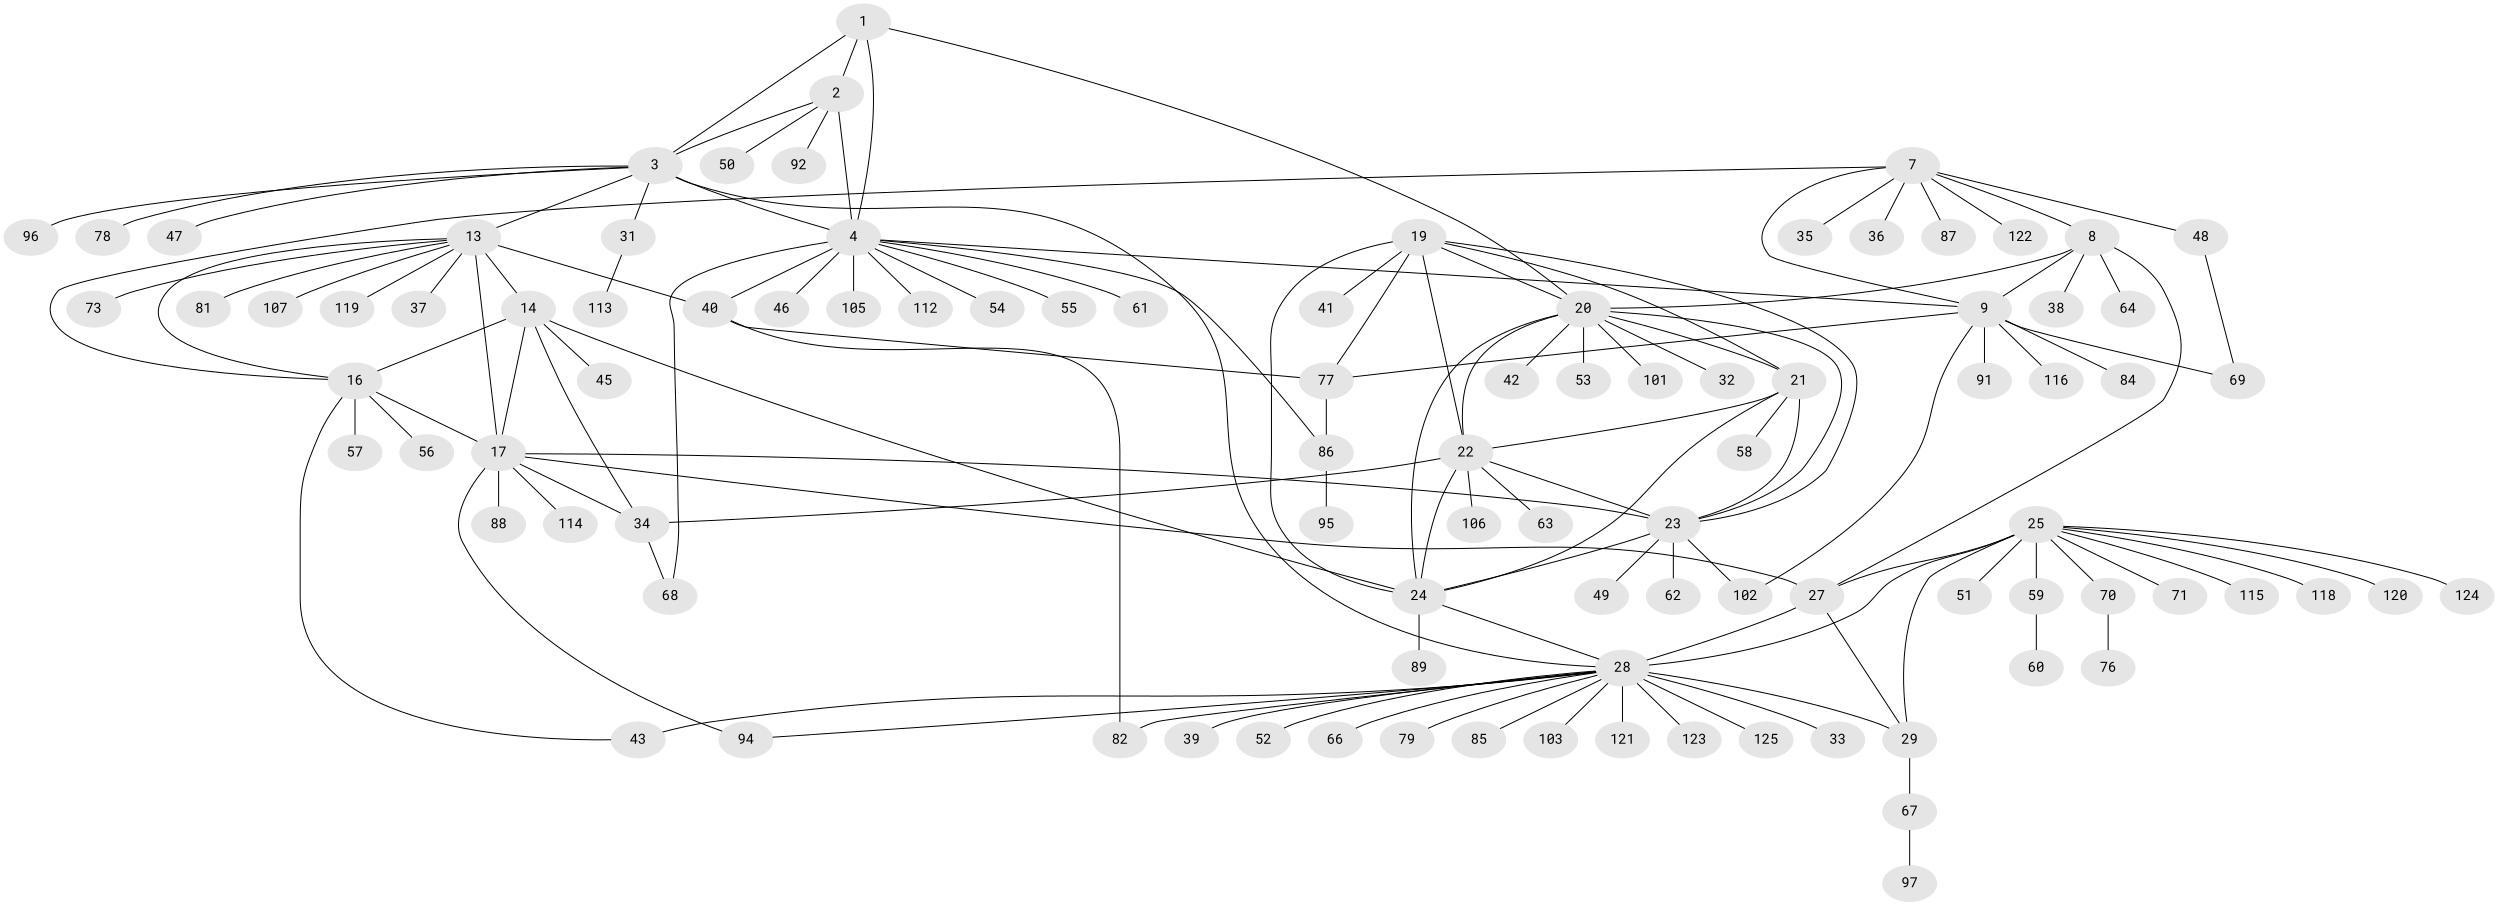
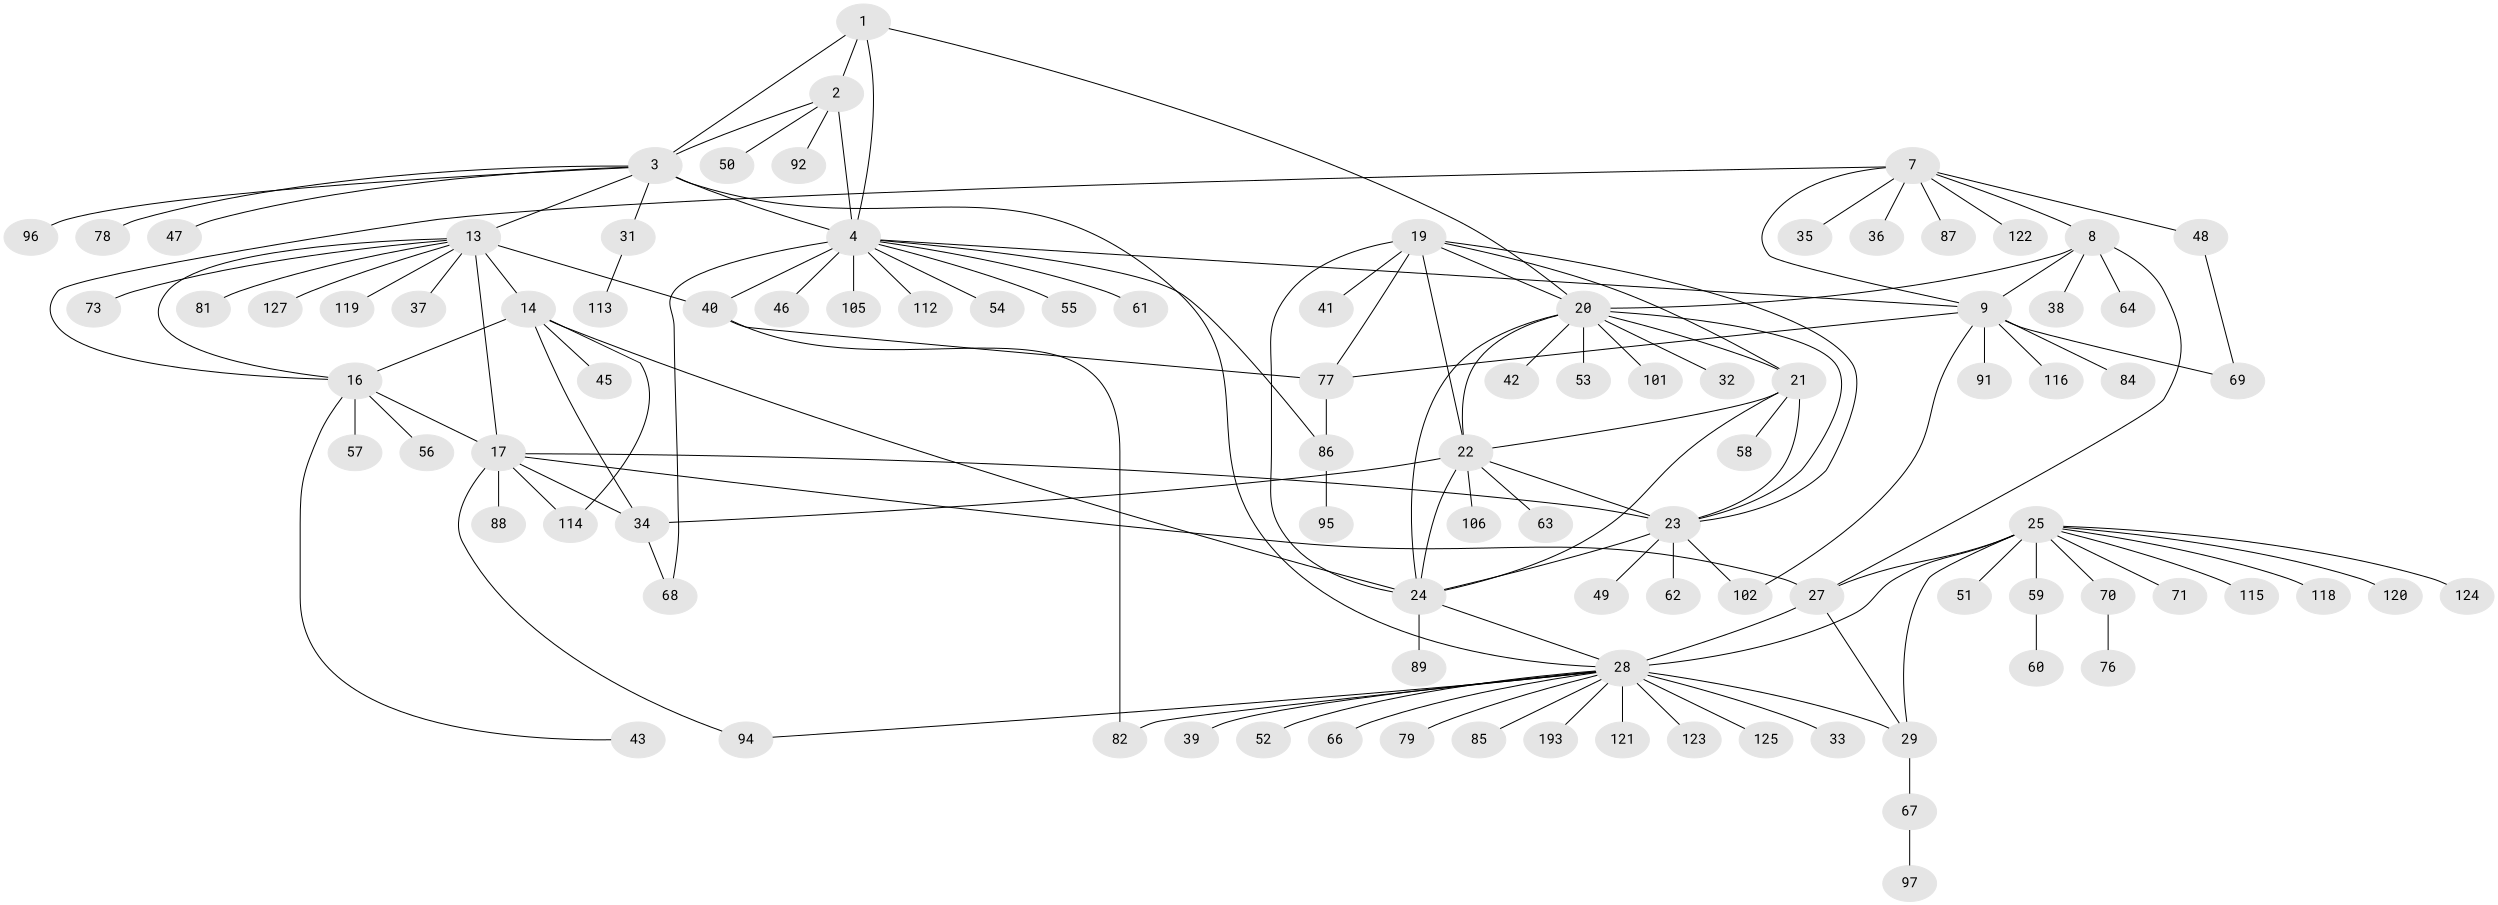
(275, 309) -> (275, 309)
(514, 381) -> (649, 395)
(1129, 696) -> none
(1551, 740) -> (1551, 740)
